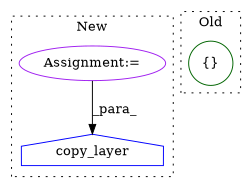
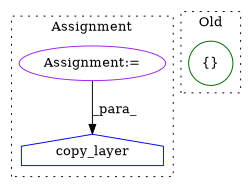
(92, 27) -> (92, 27)
